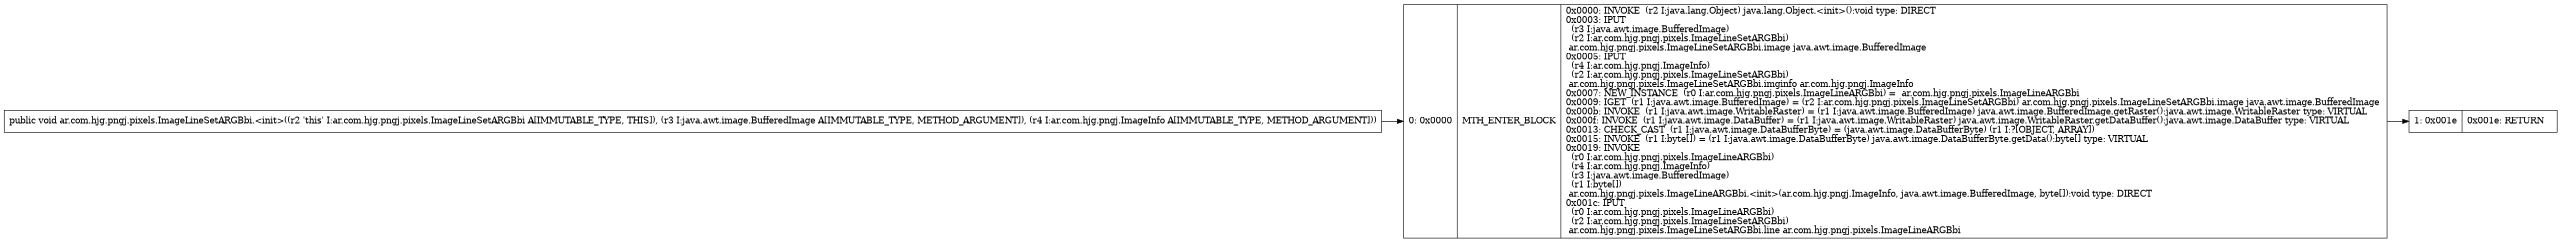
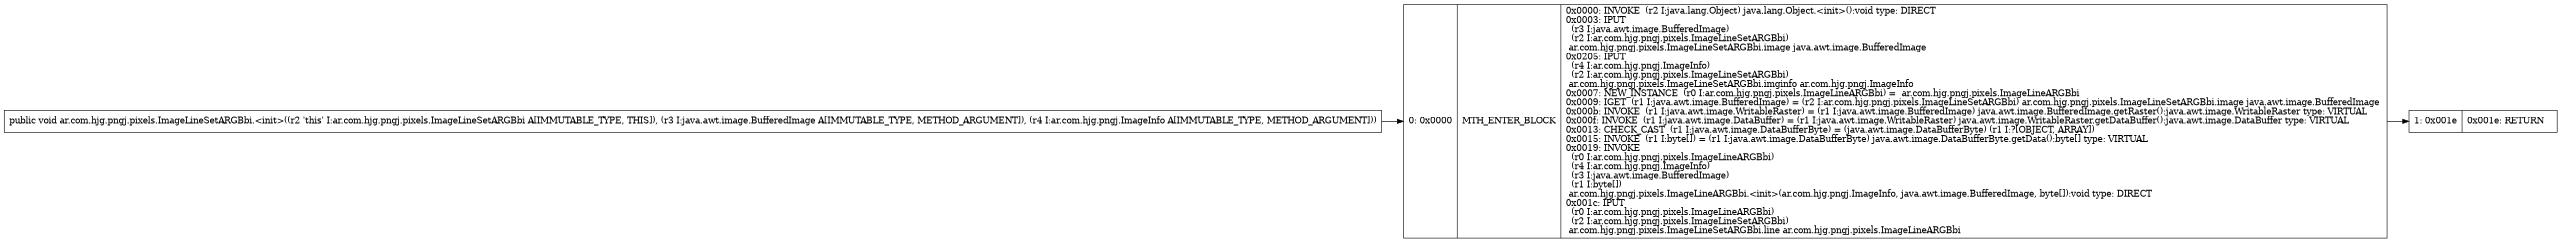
(1598, 57) -> (1598, 57)
